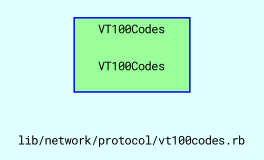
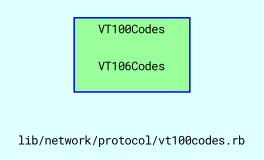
(132, 67) -> (132, 67)
